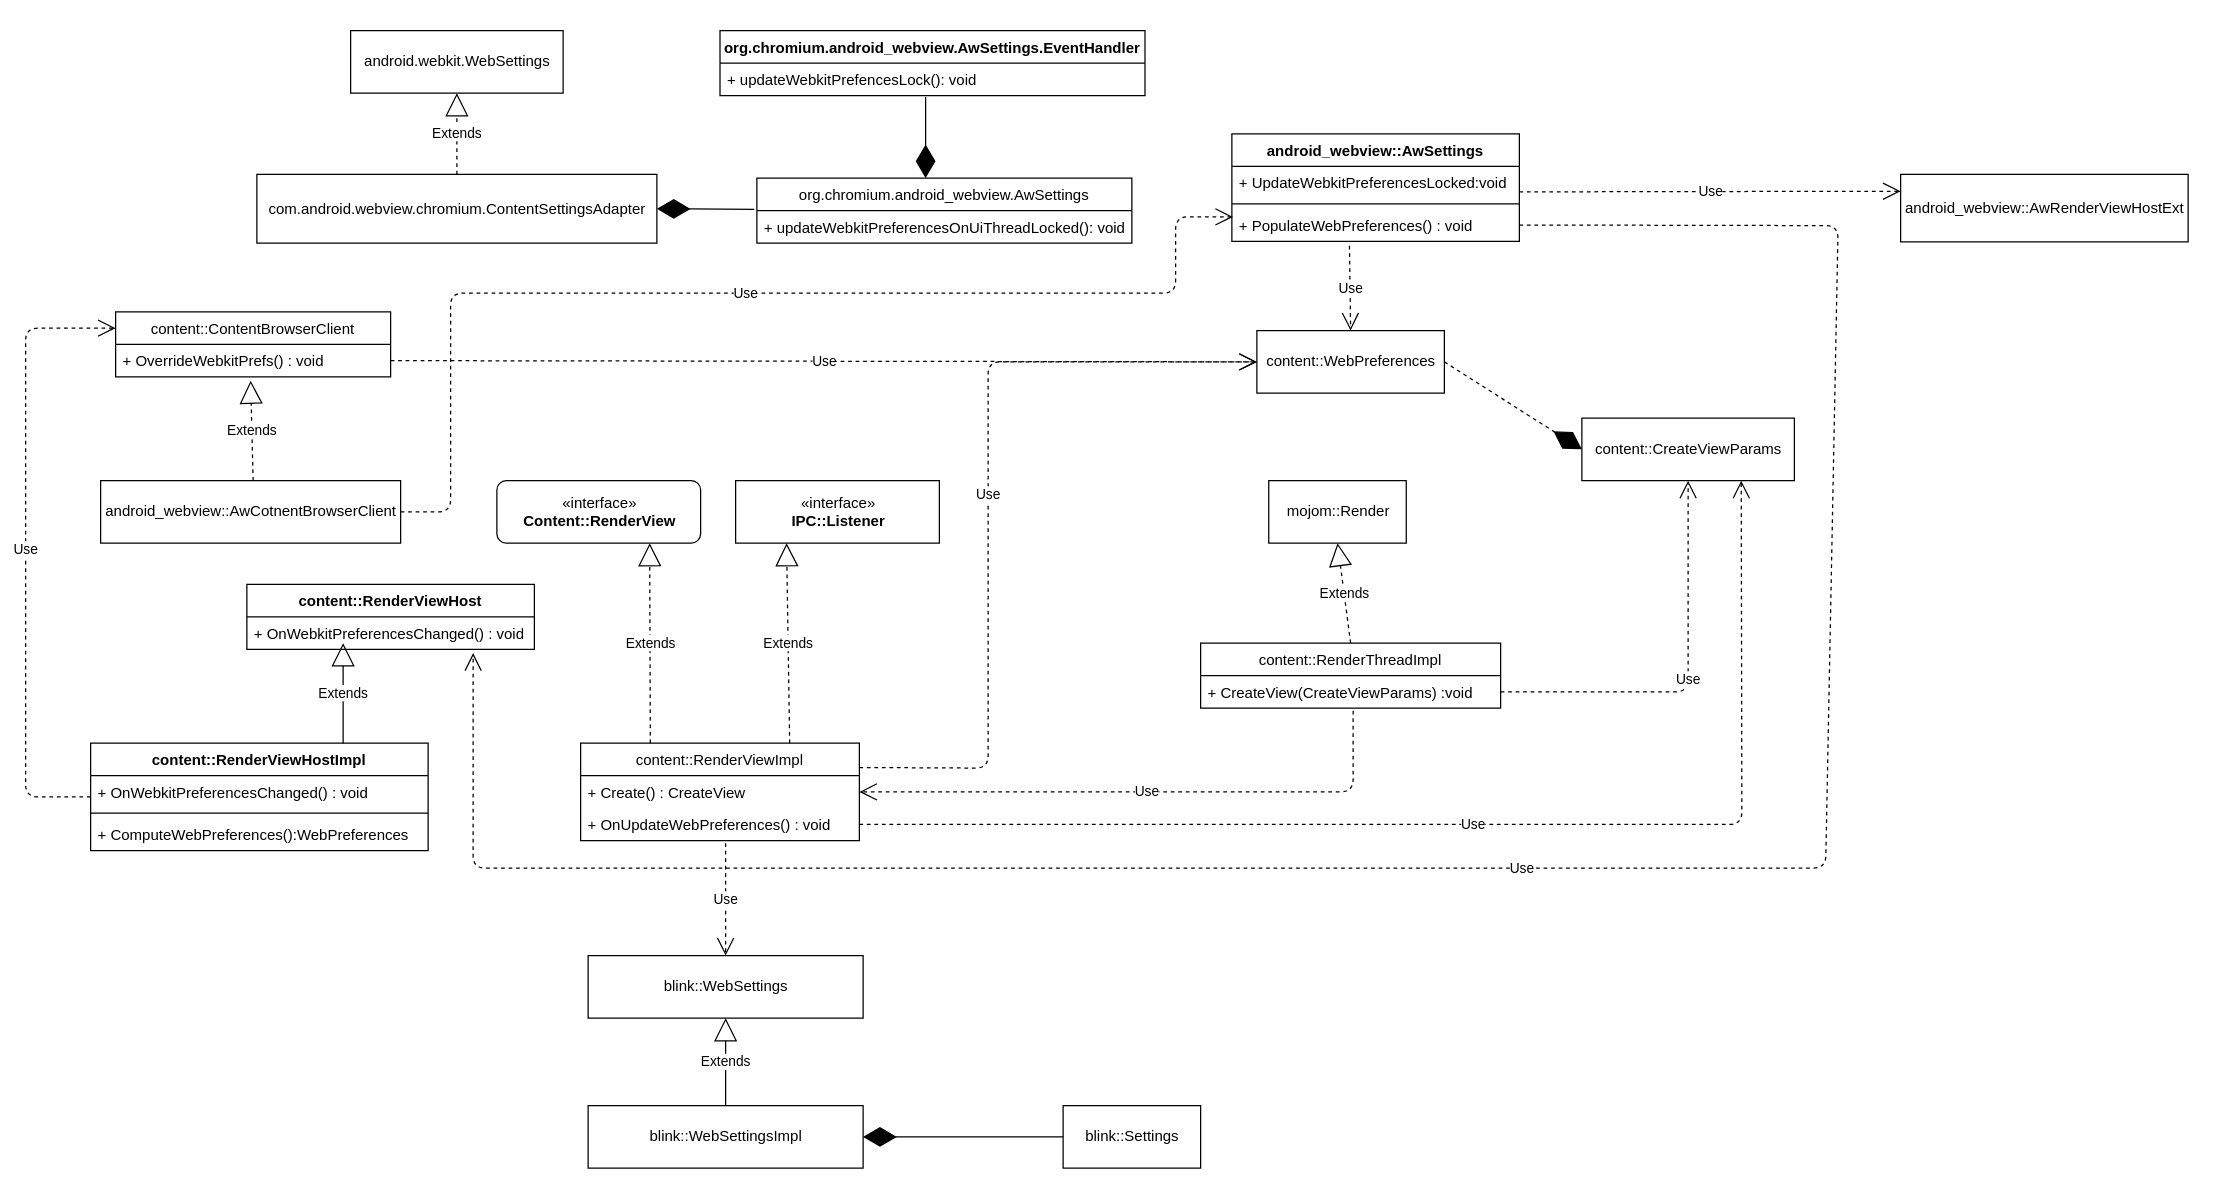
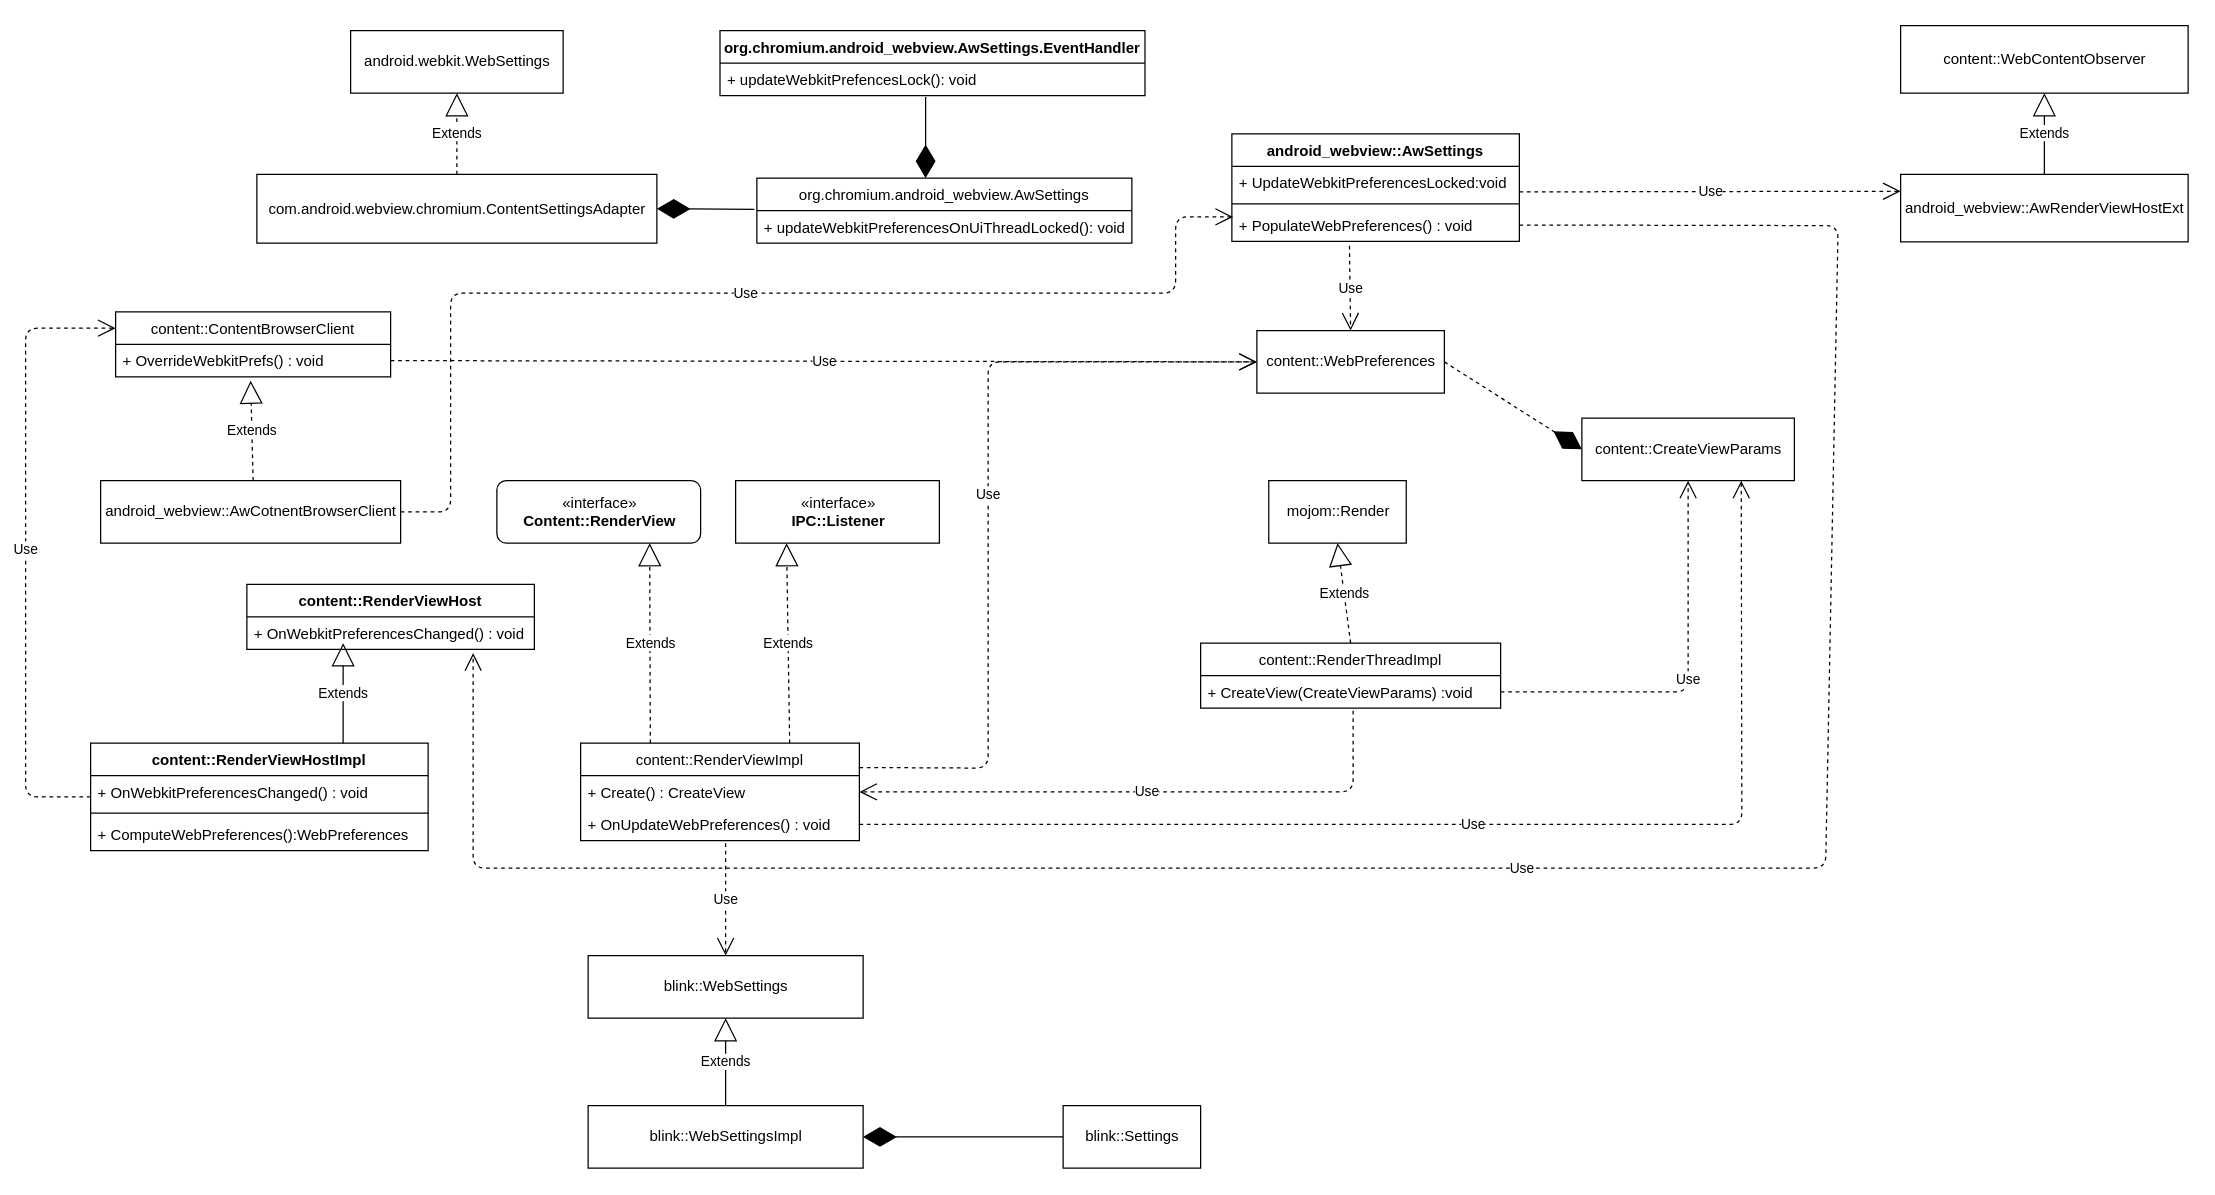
none -> (2044, 59)
none -> (2044, 145)
